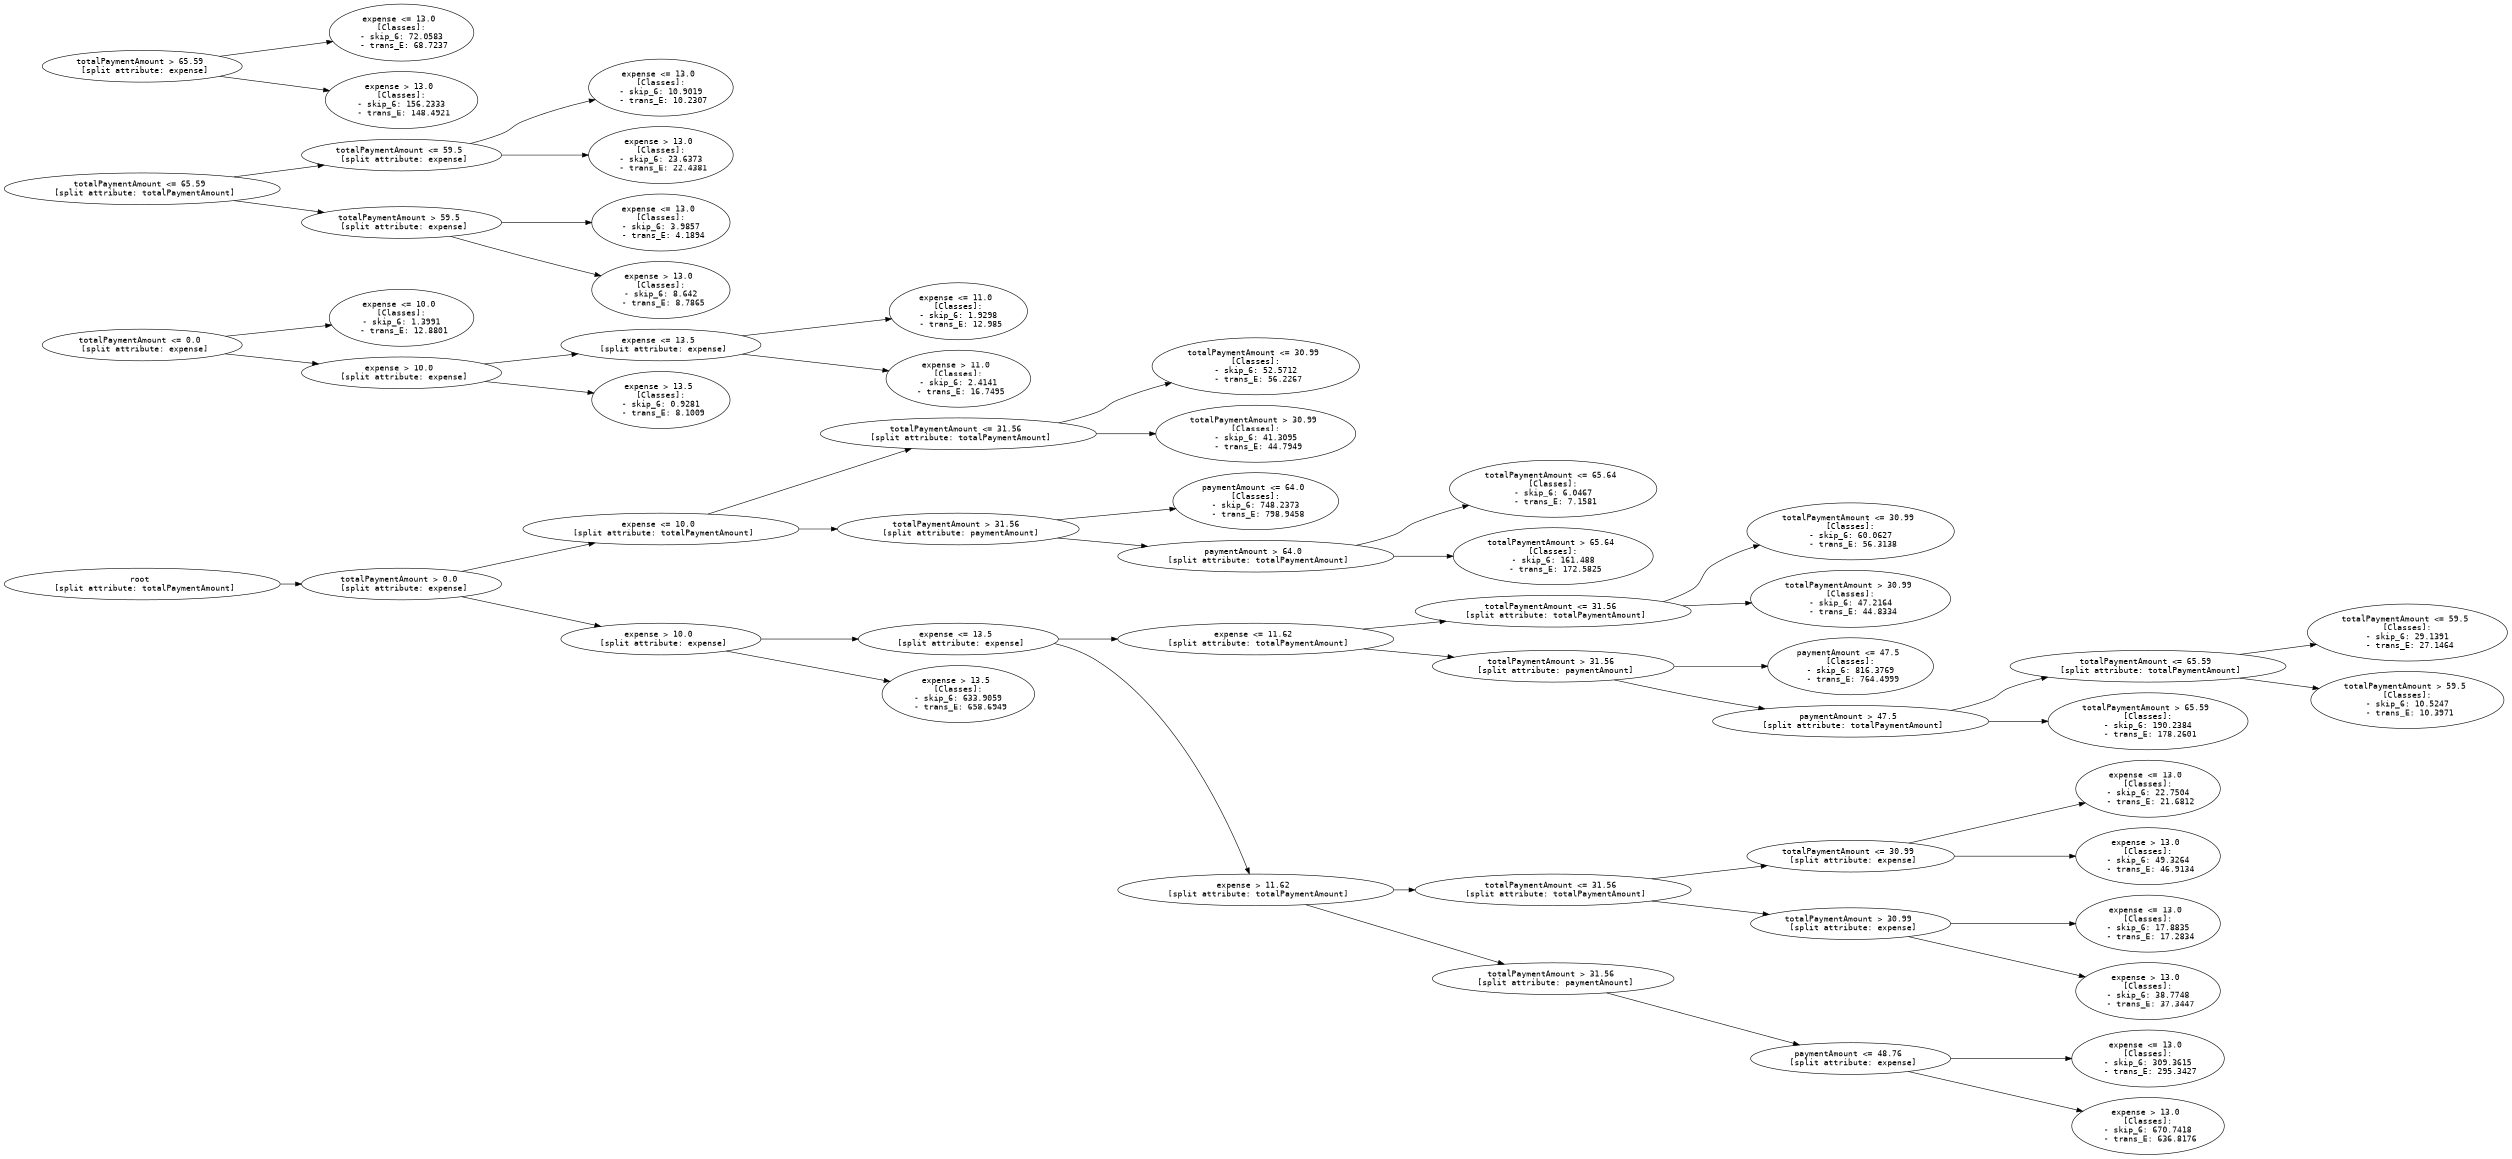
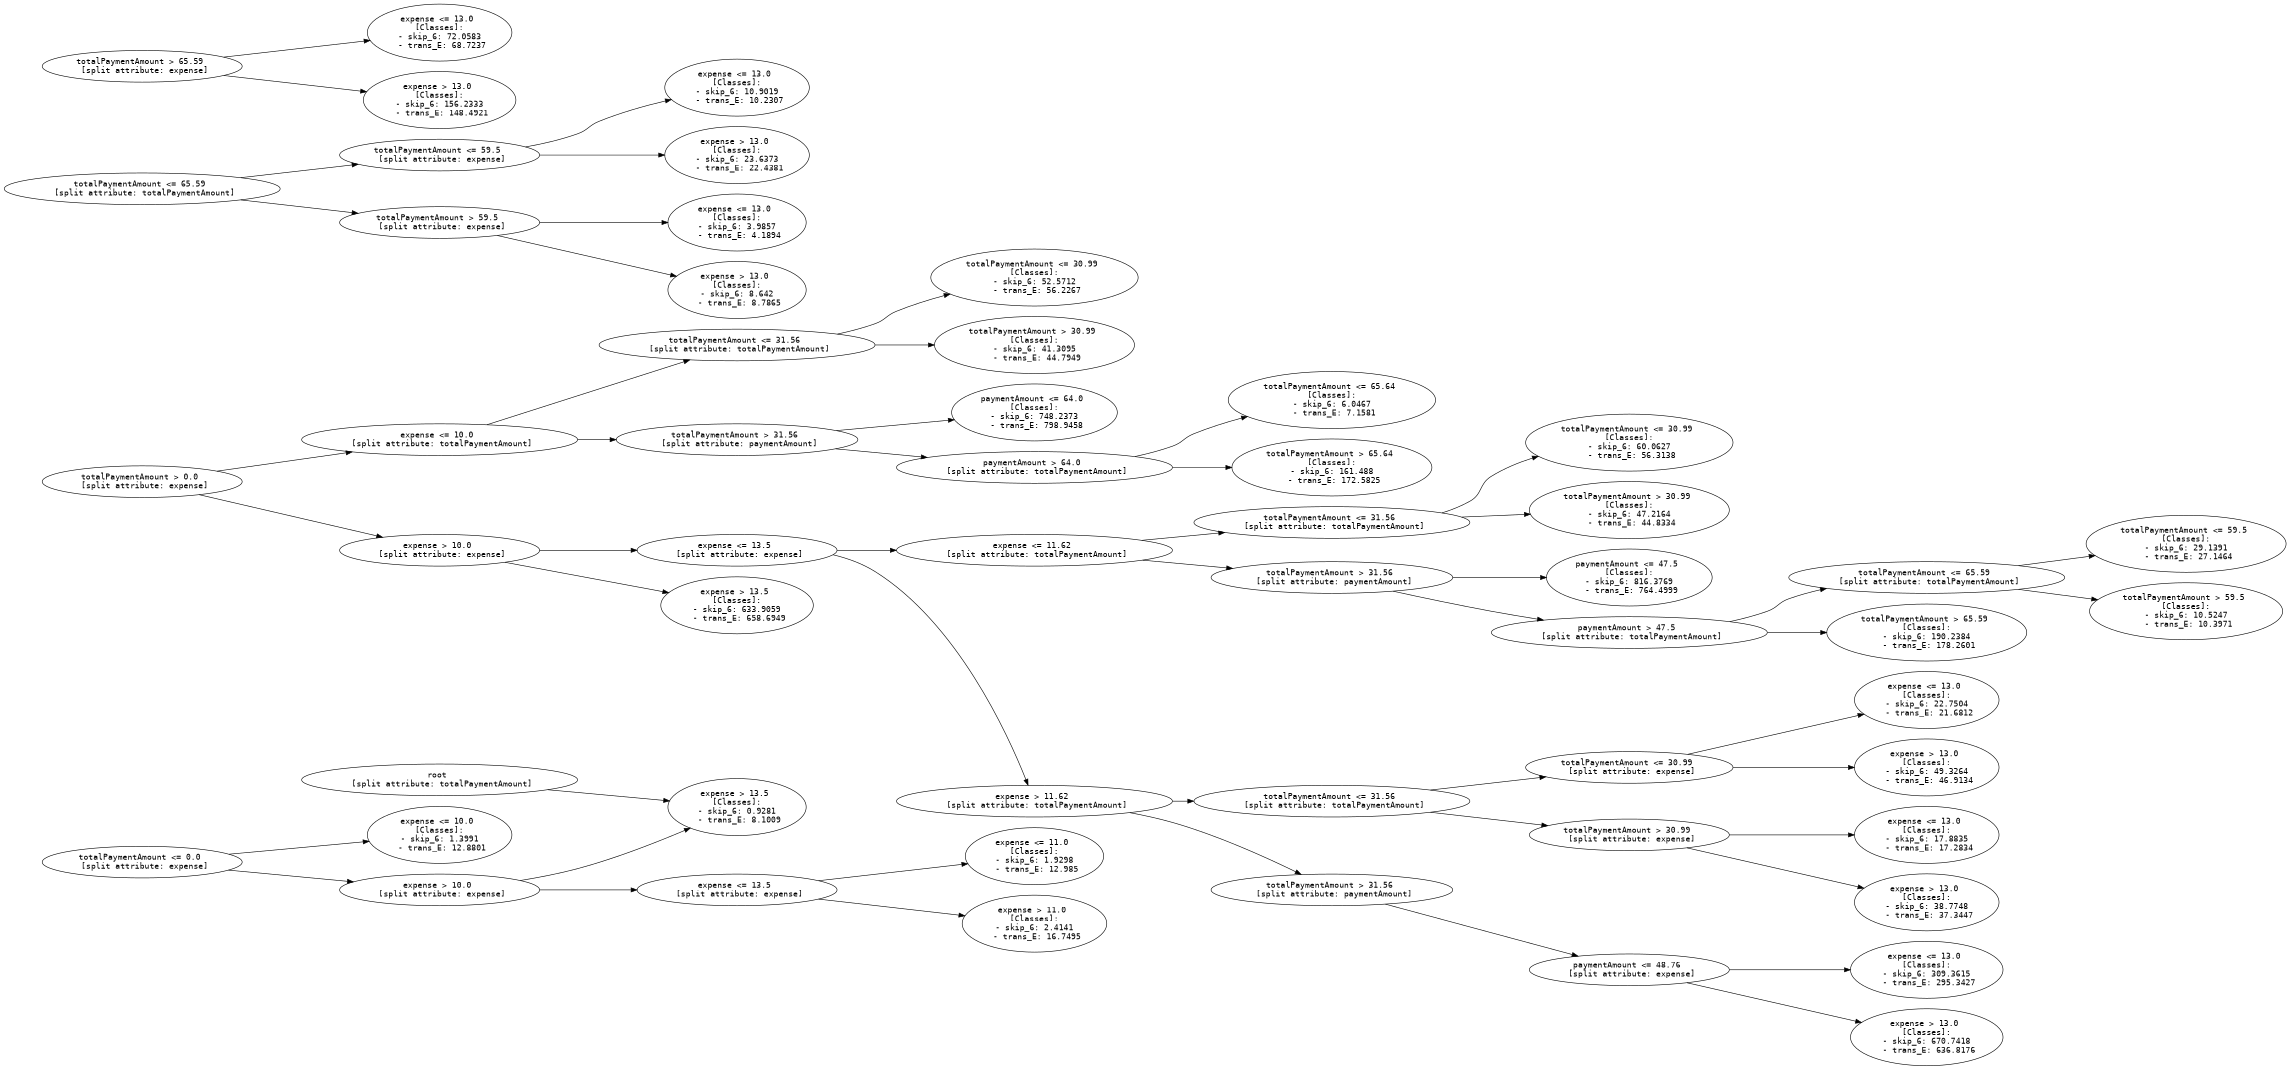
(288, 584) -> (606, 795)
